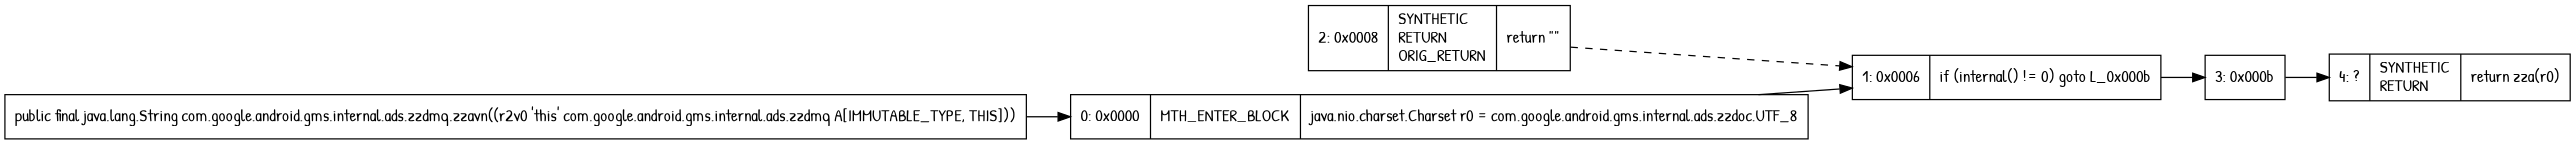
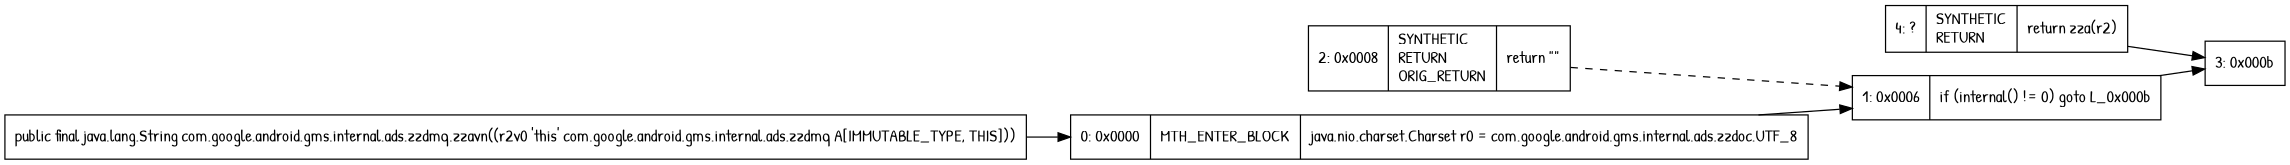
(2301, 77) -> (2160, 51)
(2515, 77) -> (2072, 28)
